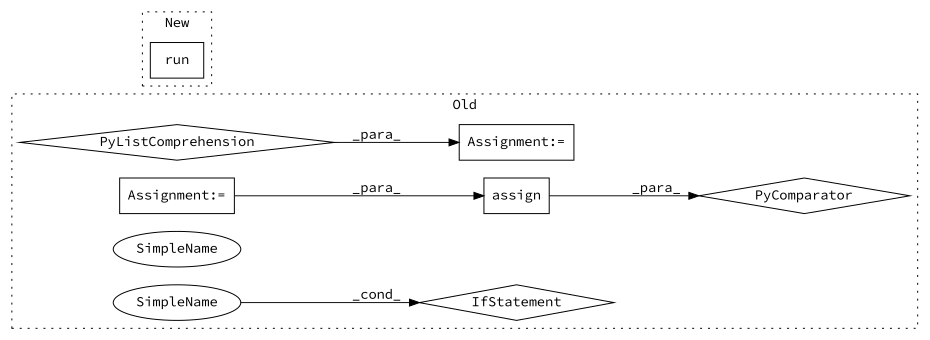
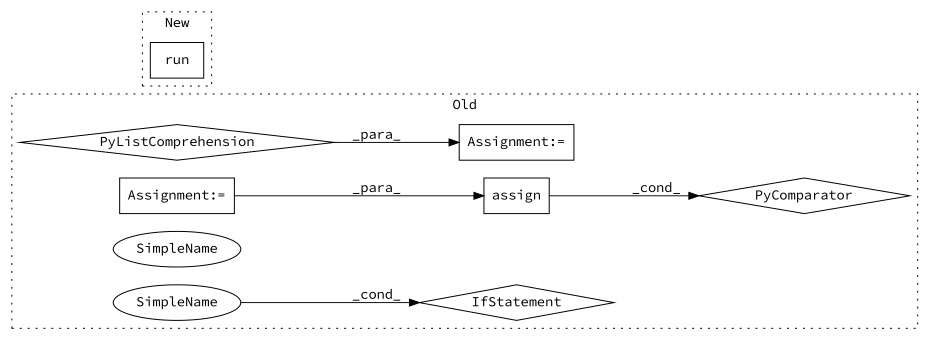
(656, 188) -> (656, 188)
